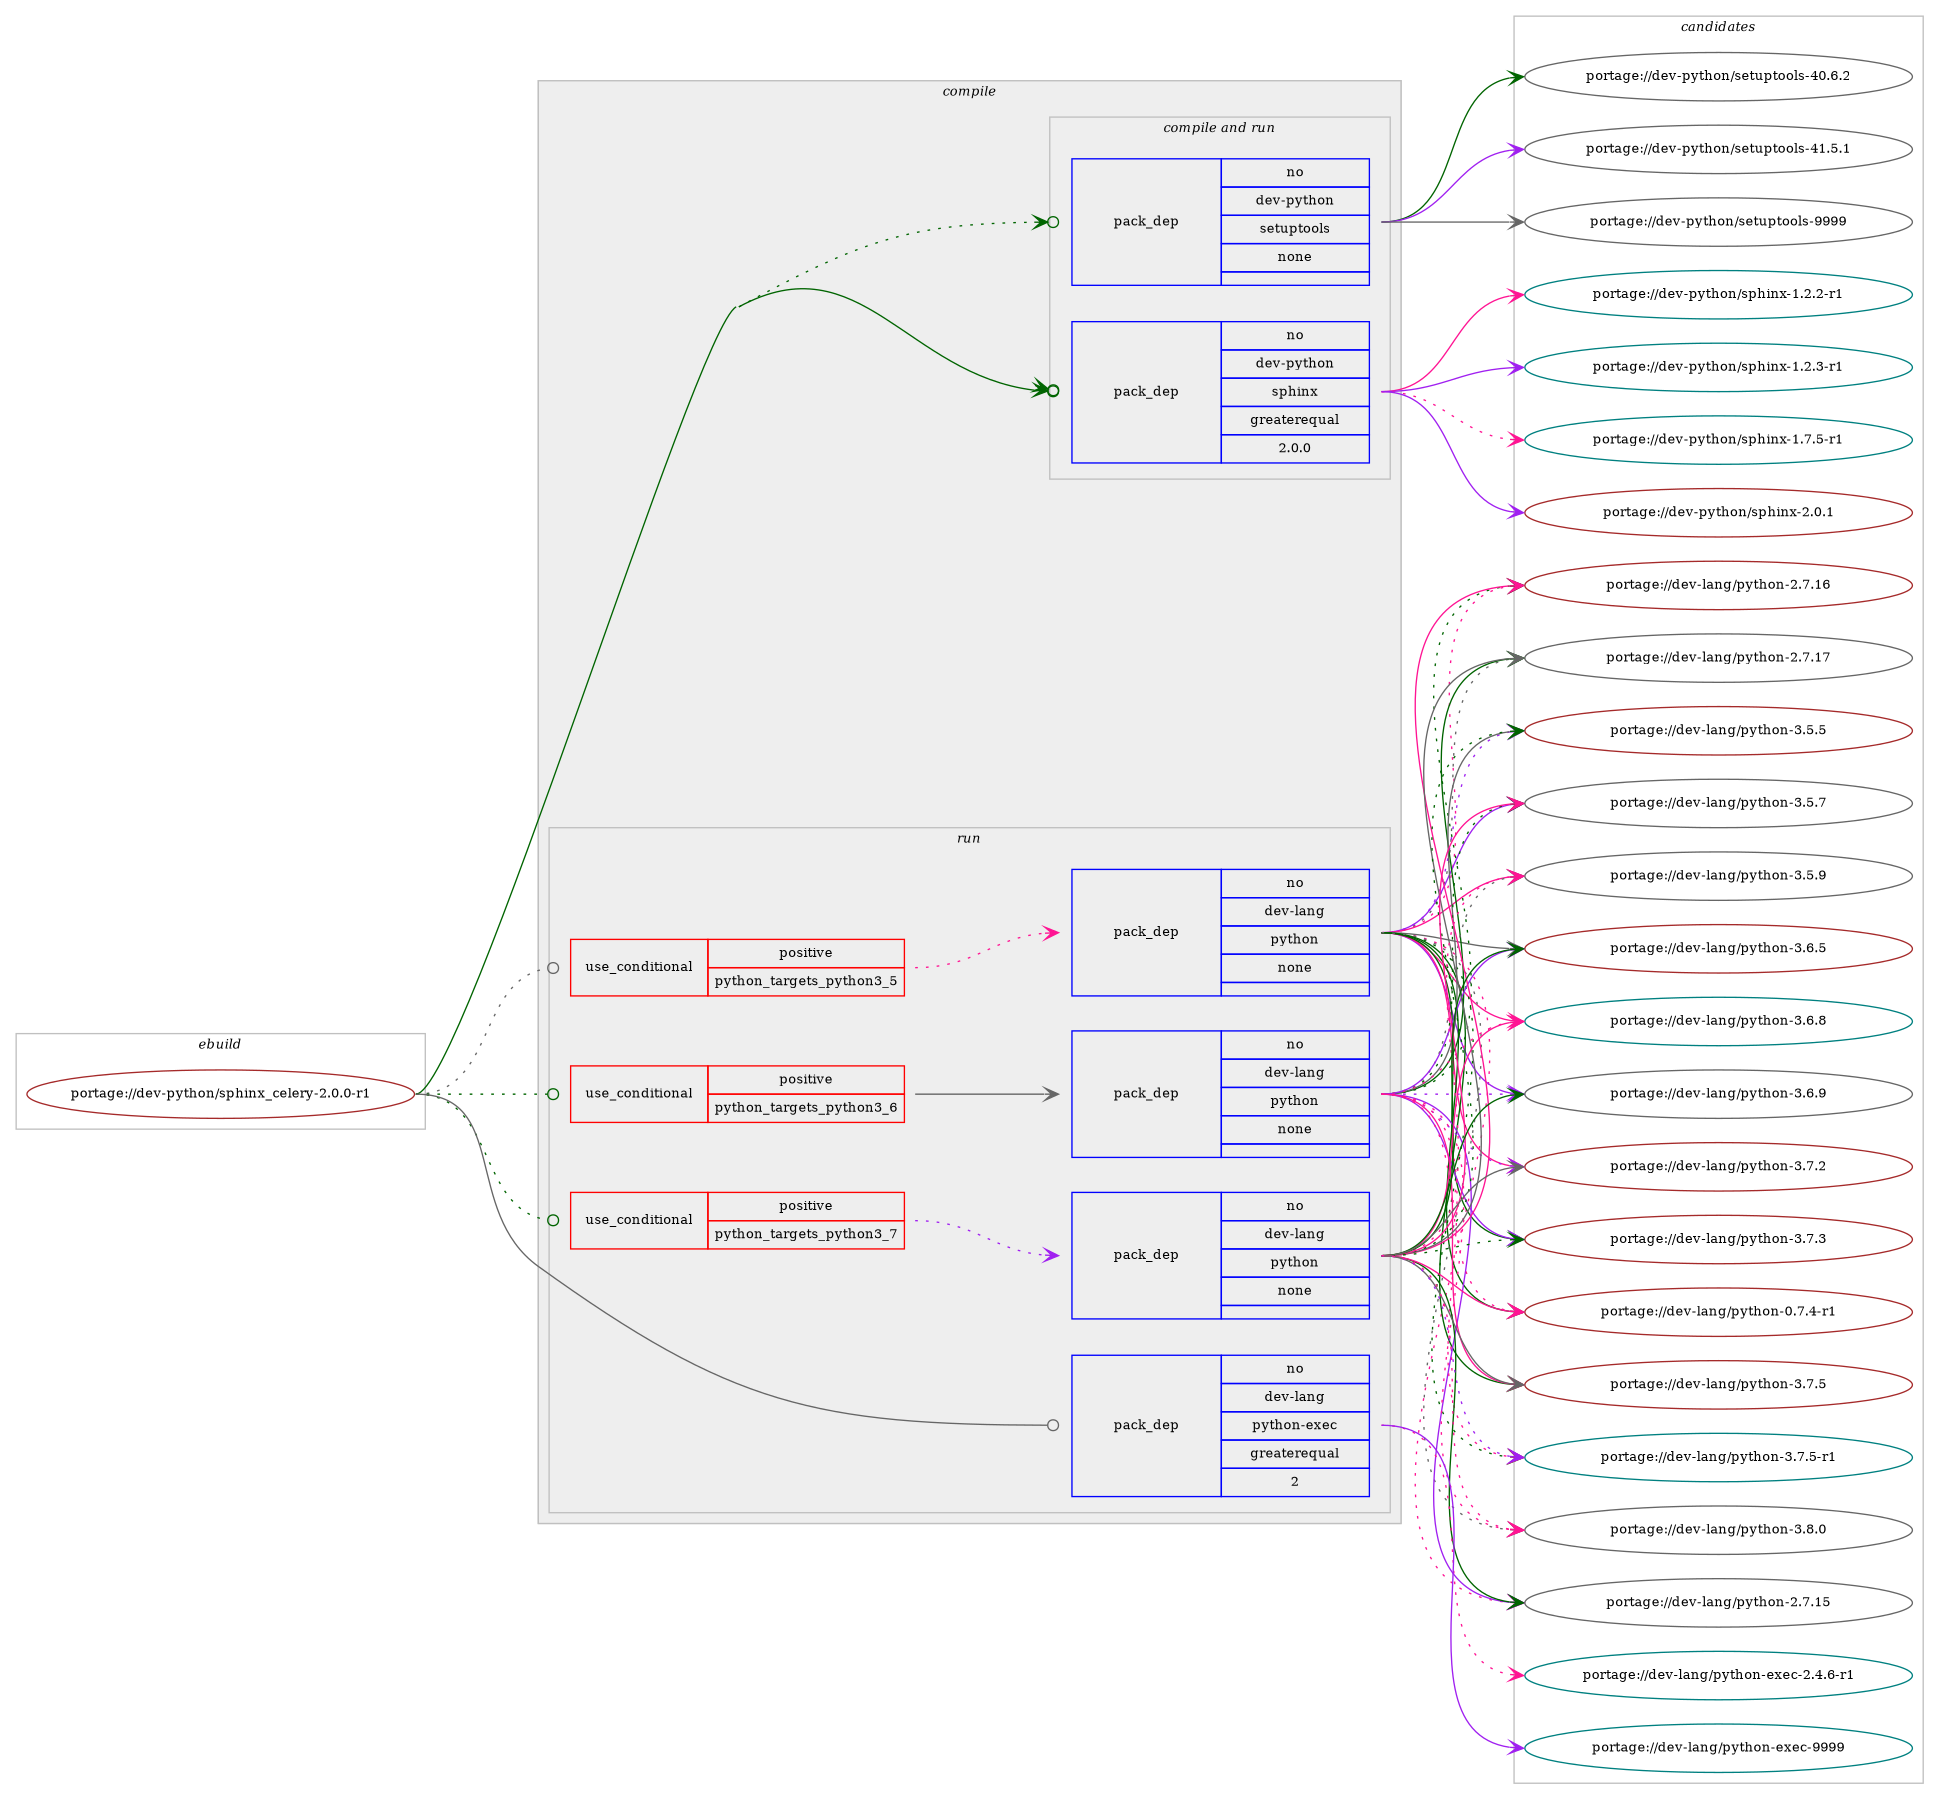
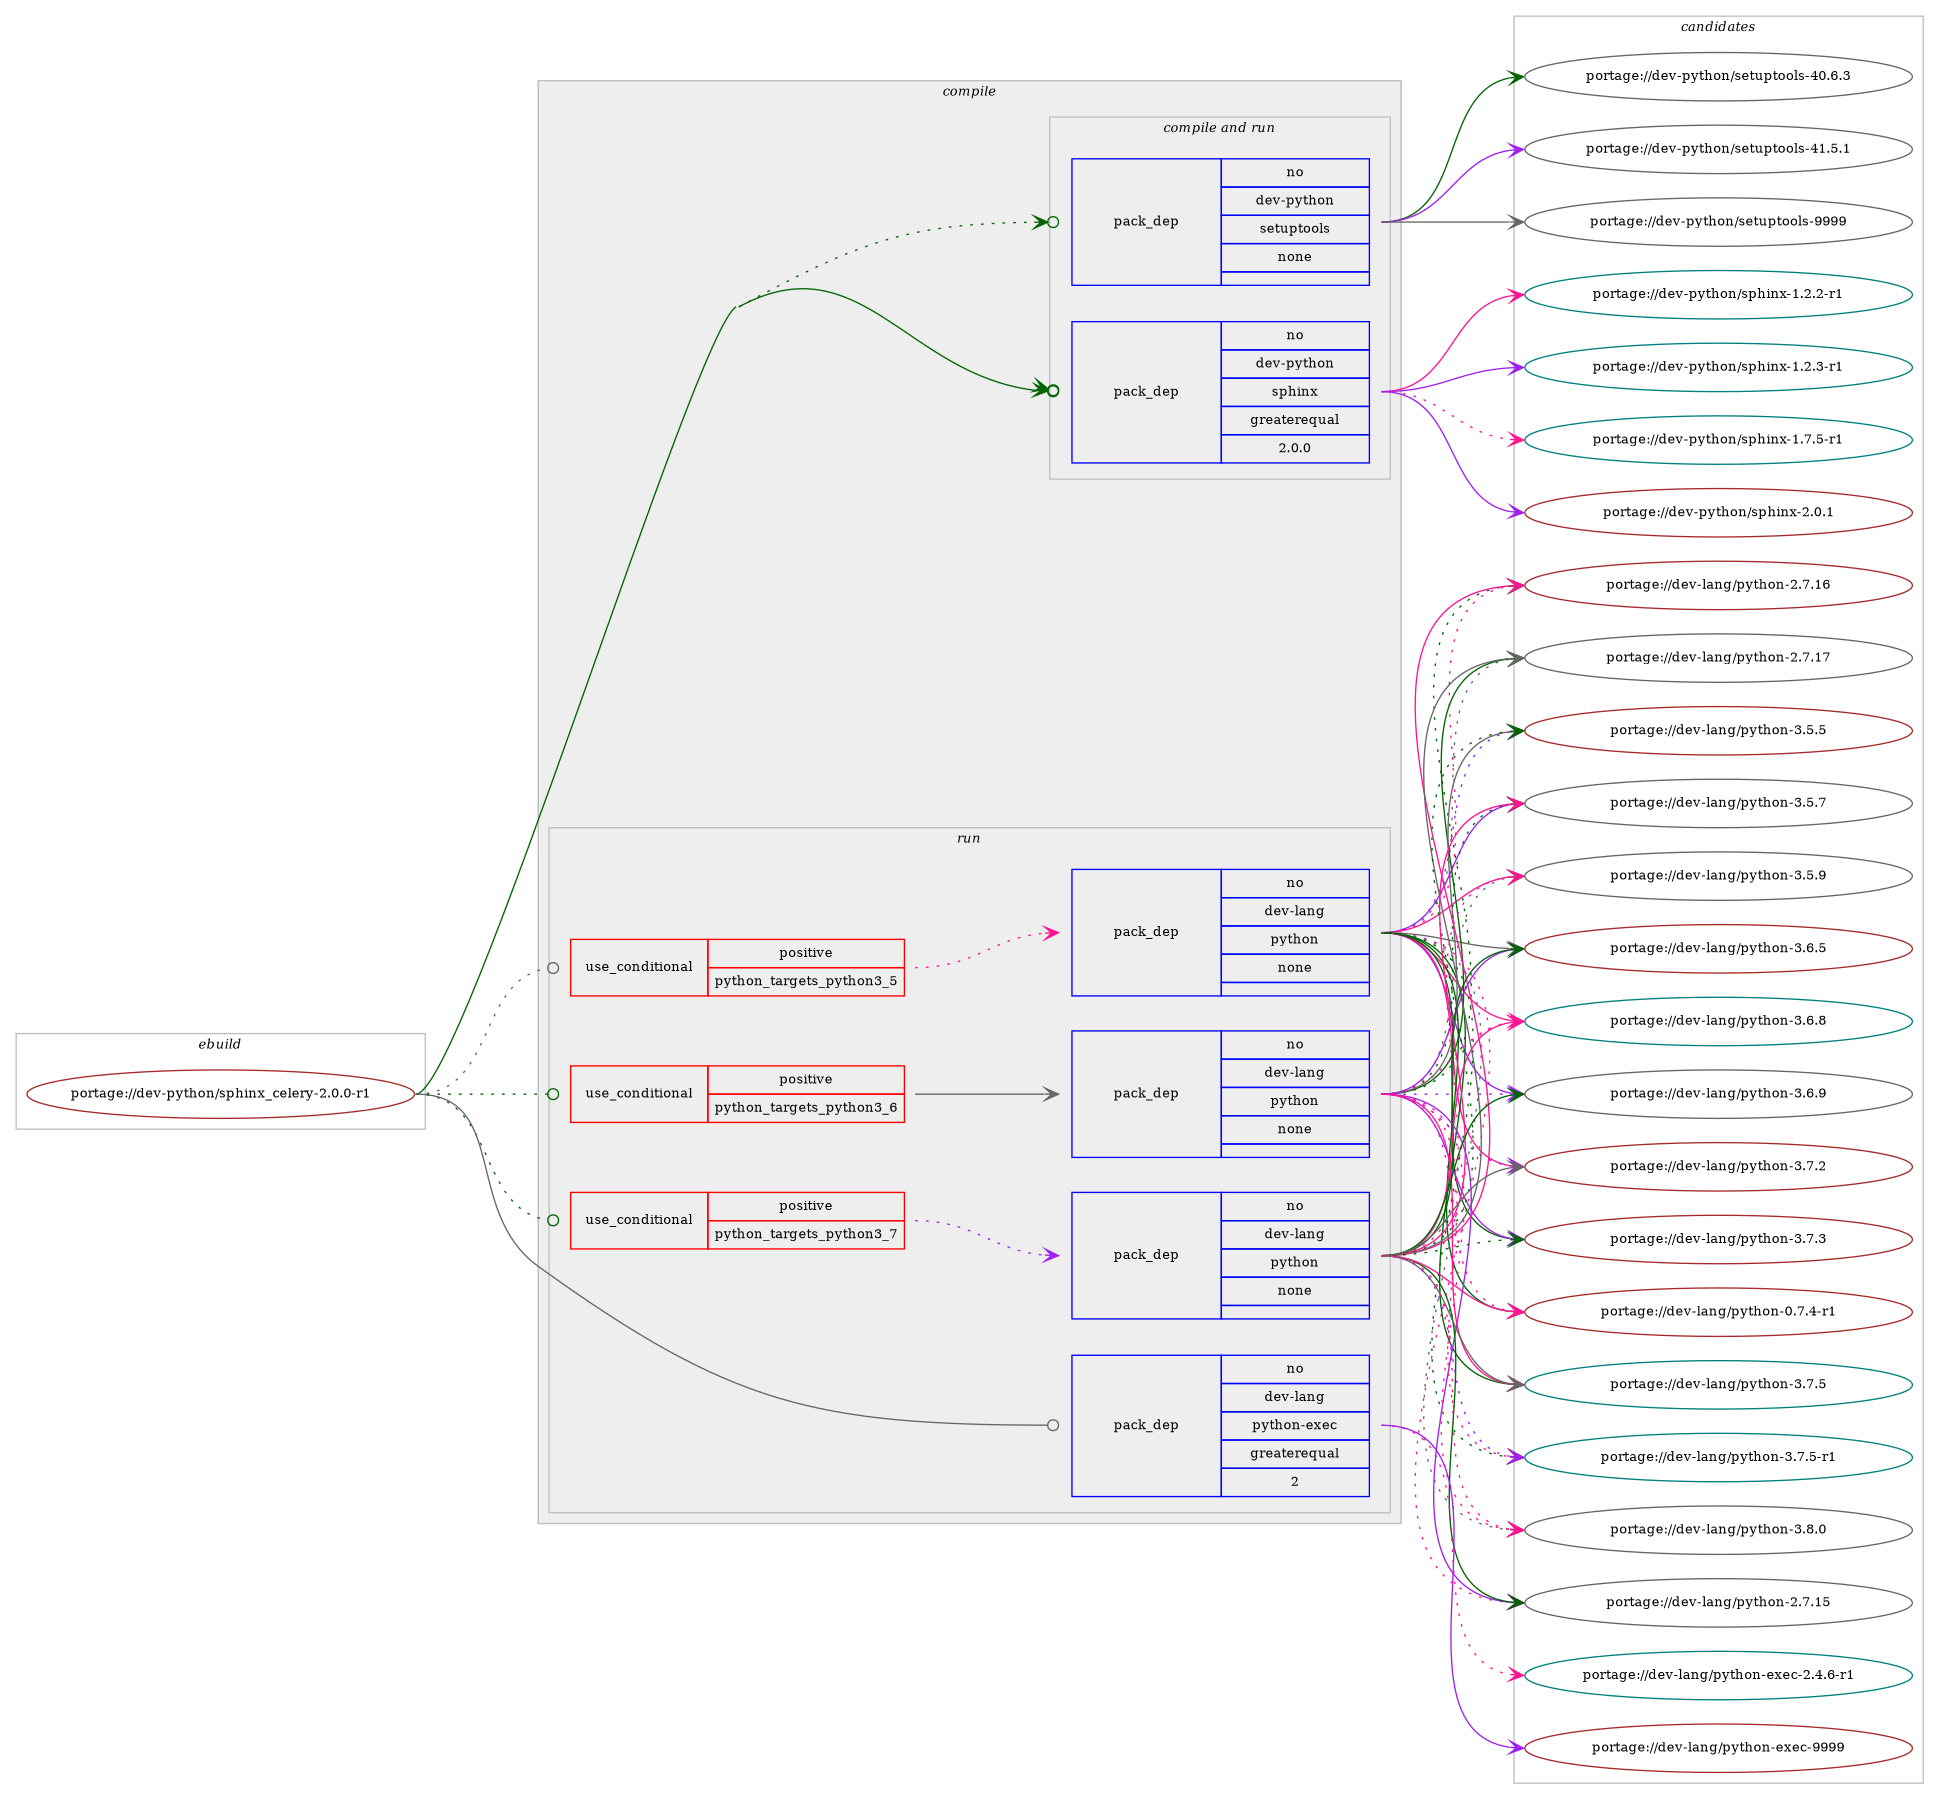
(1719, 77) -> (1719, 77)
(1719, 1385) -> (1719, 1385)
(1719, 1748) -> (1719, 1748)
